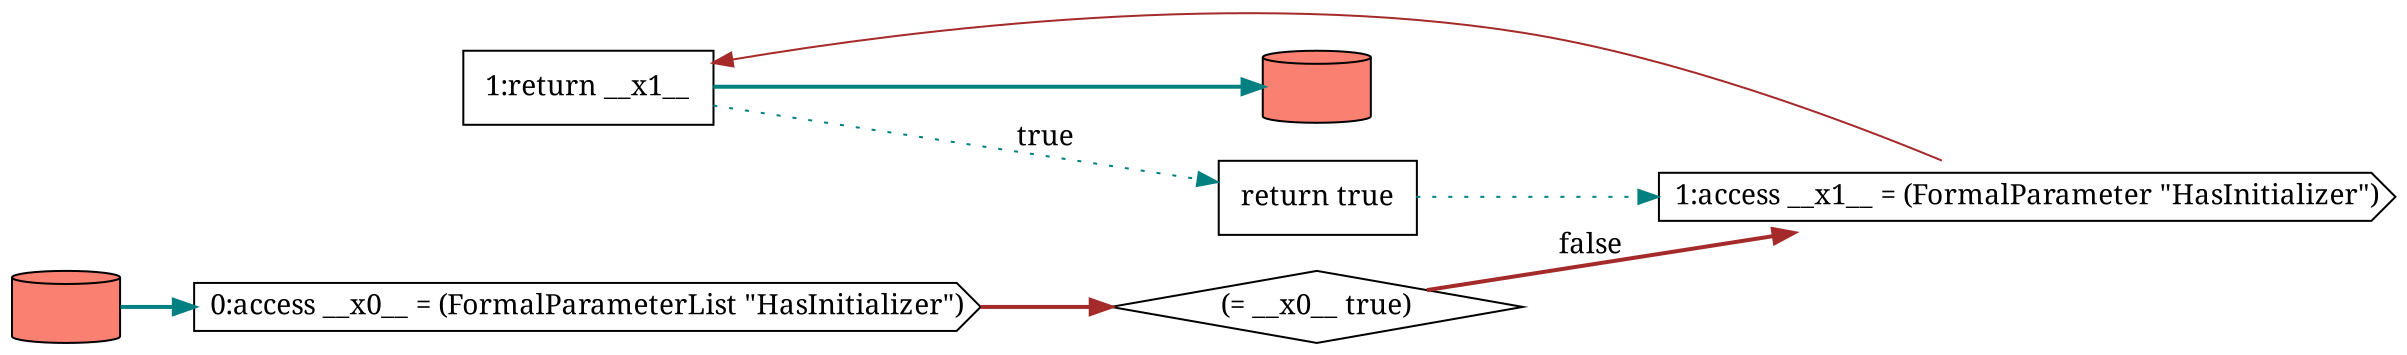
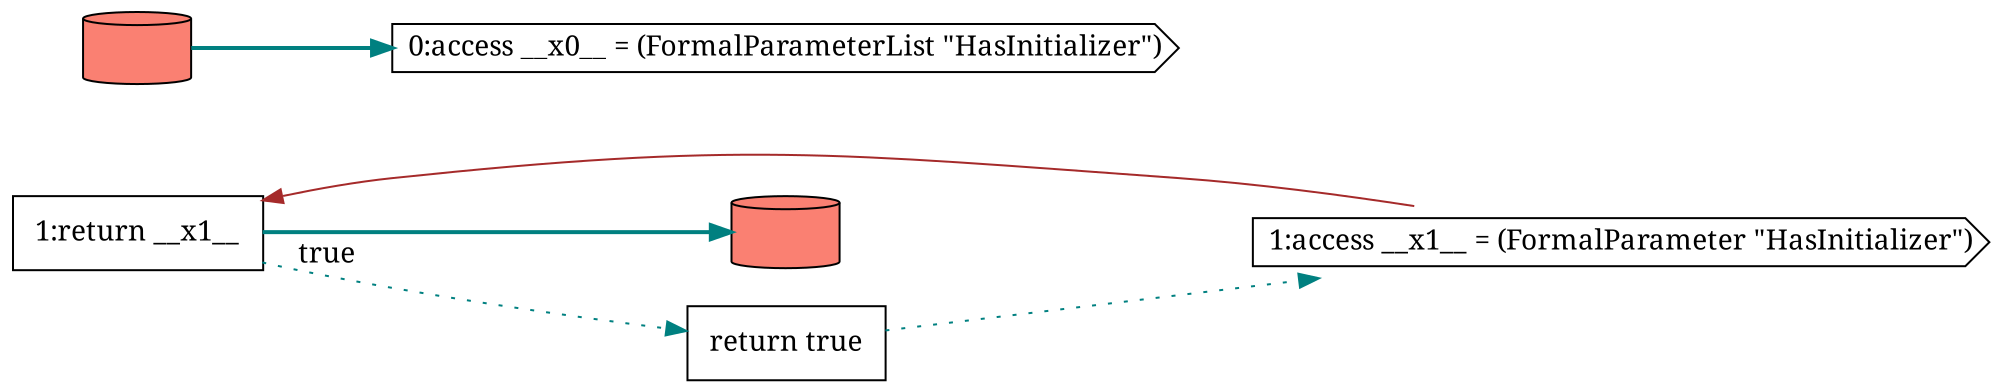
(1317, 307) -> none
